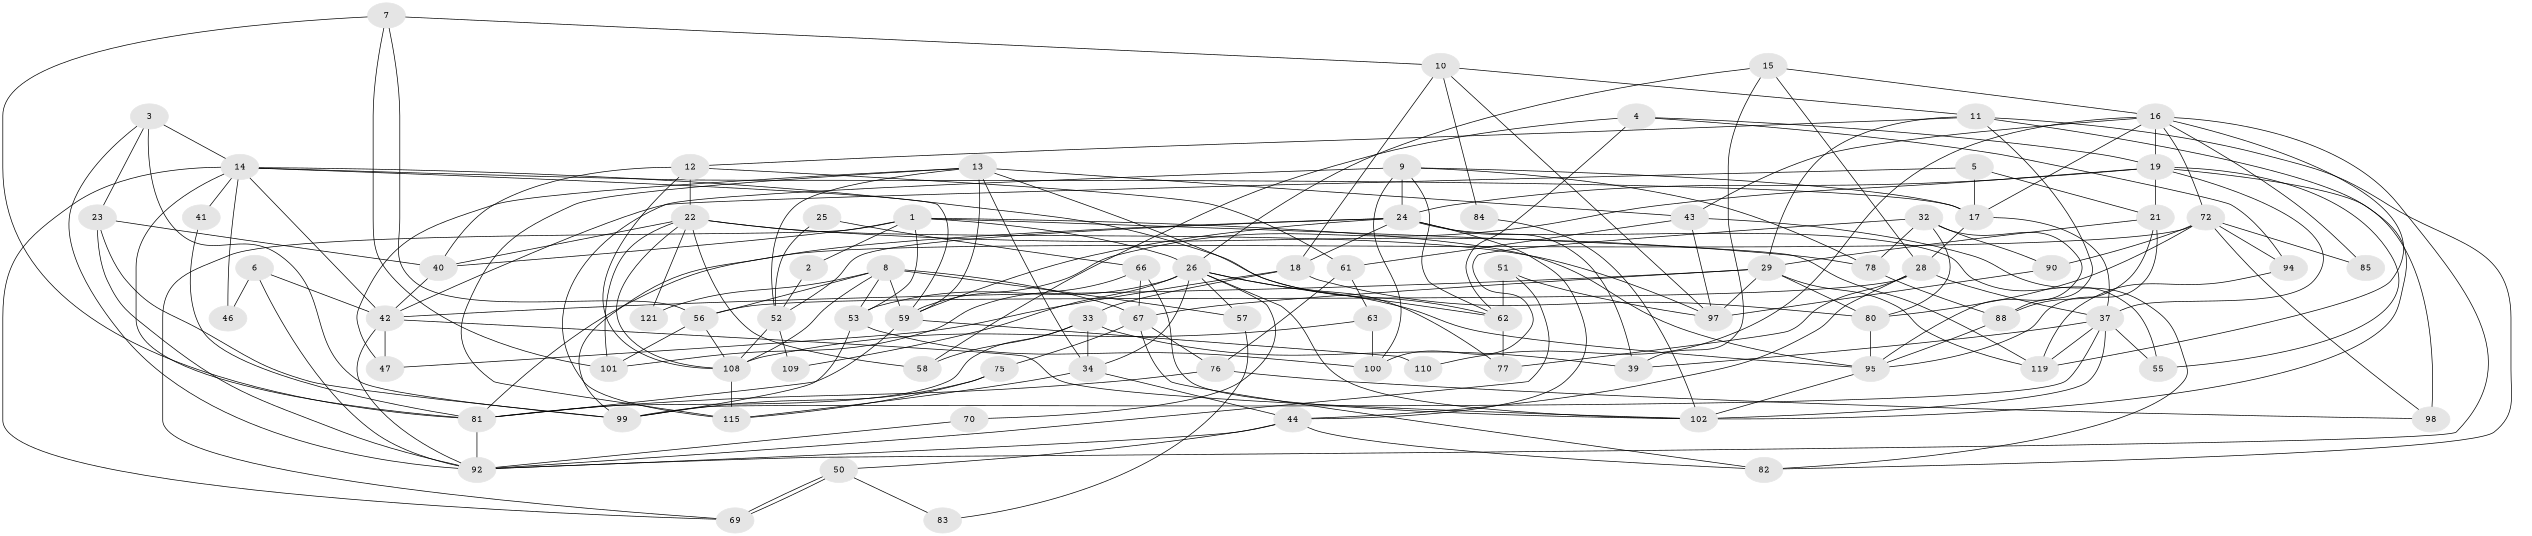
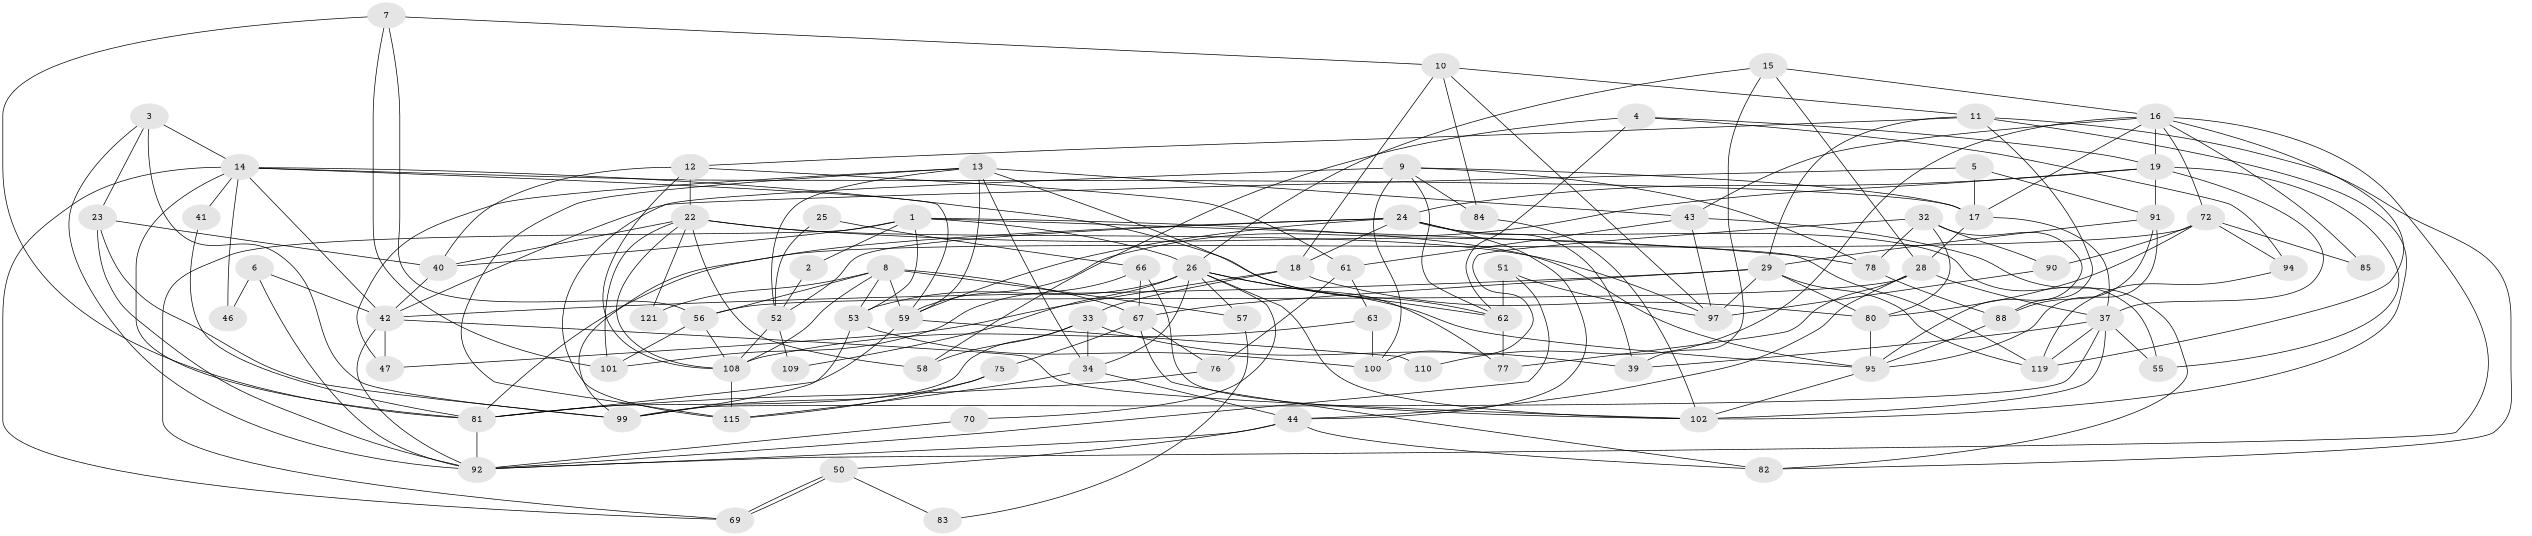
(1402, 192) -> (1441, 192)
(2155, 217) -> (2155, 217)
(2431, 419) -> none
